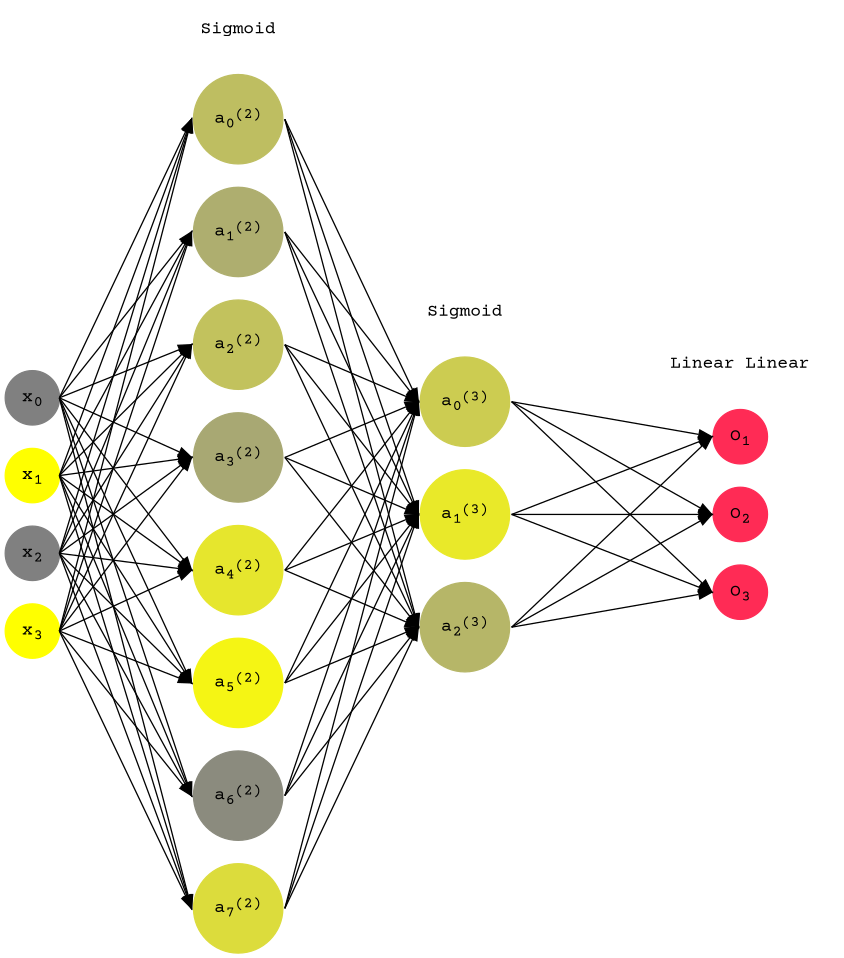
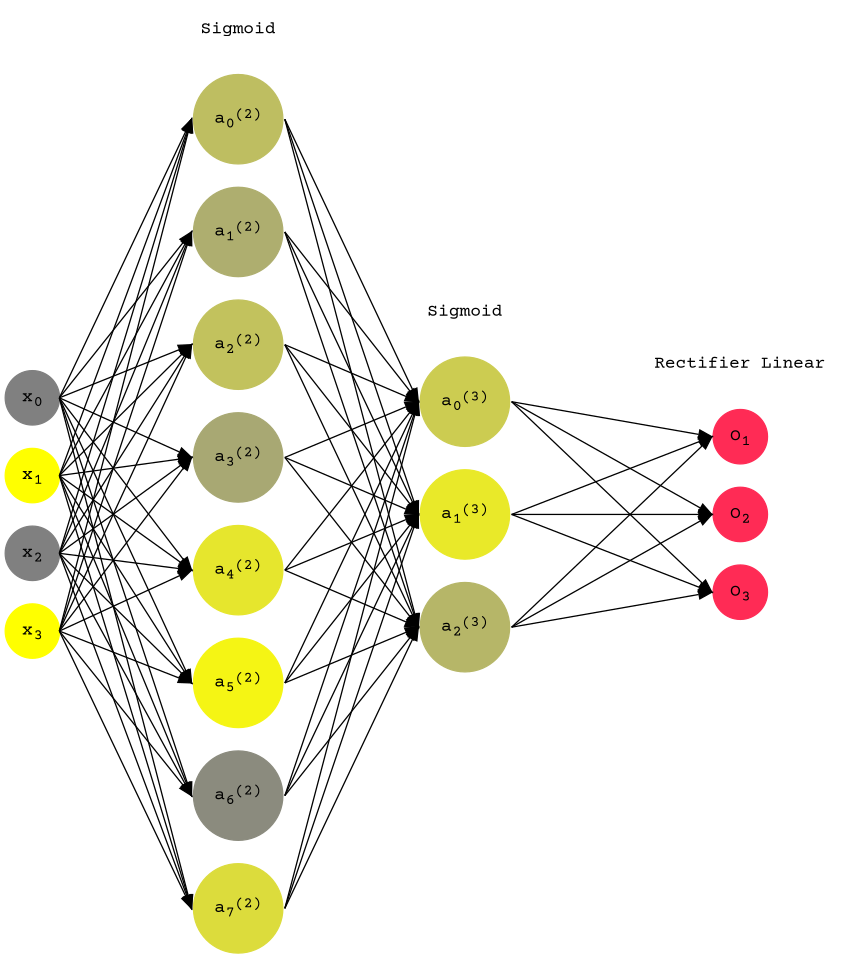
(740, 363) -> (740, 363)
